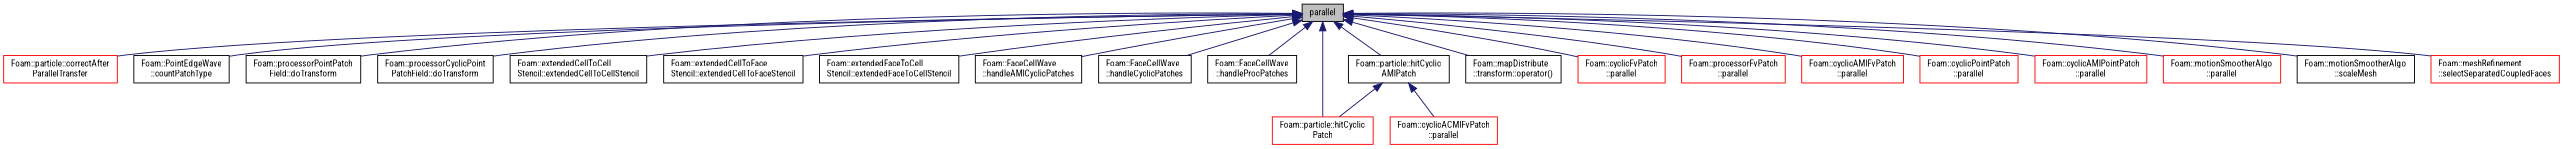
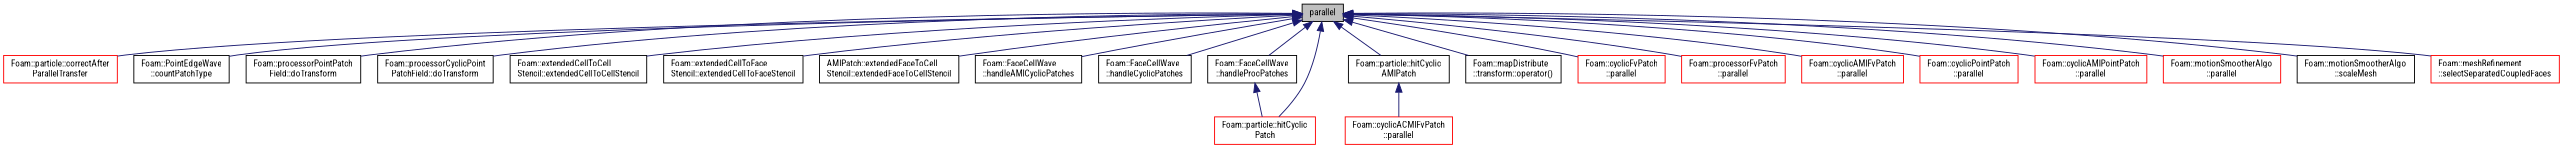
(889, 69) -> (889, 69)
(1357, 103) -> (1260, 105)
